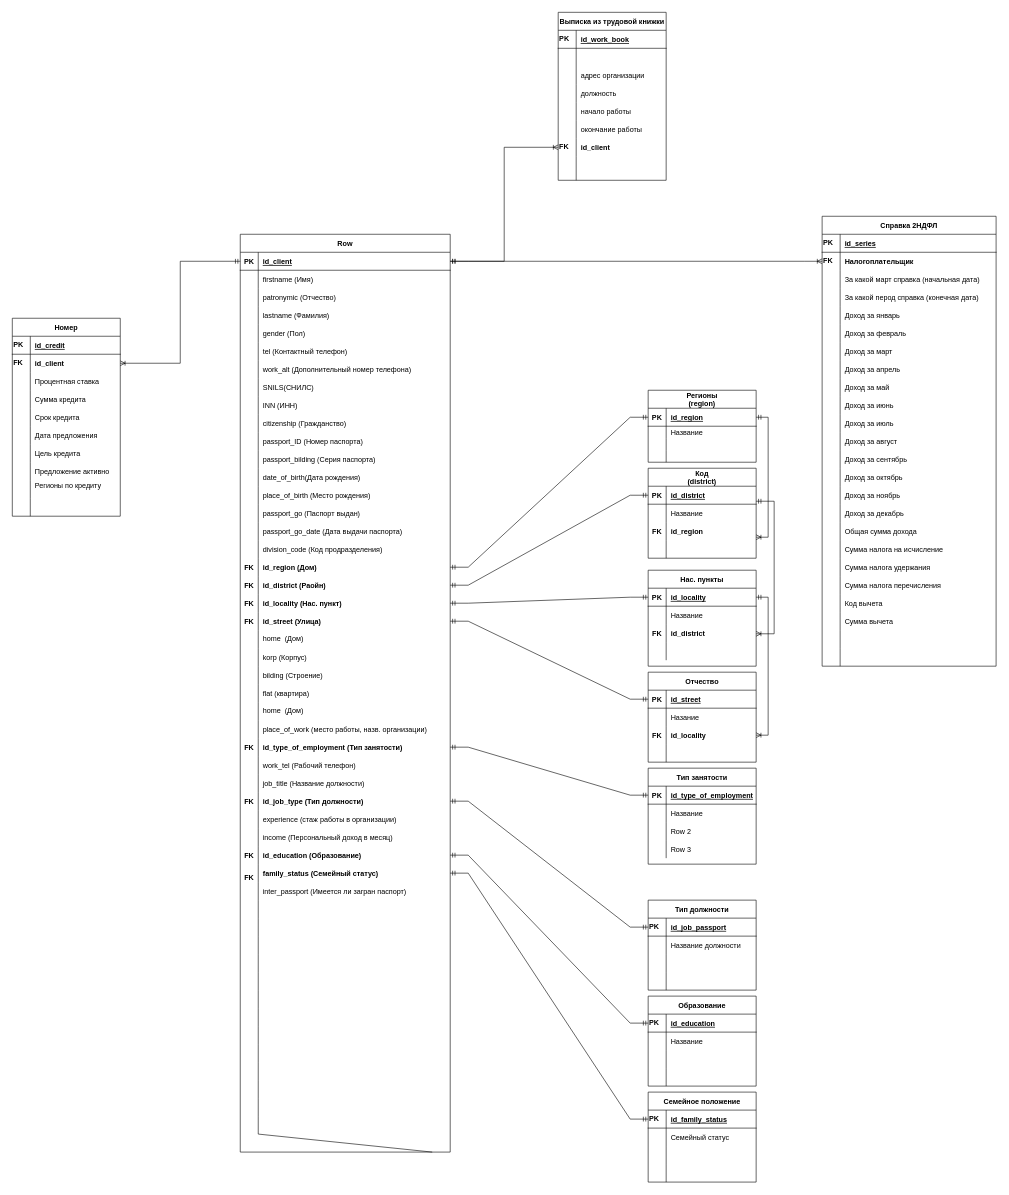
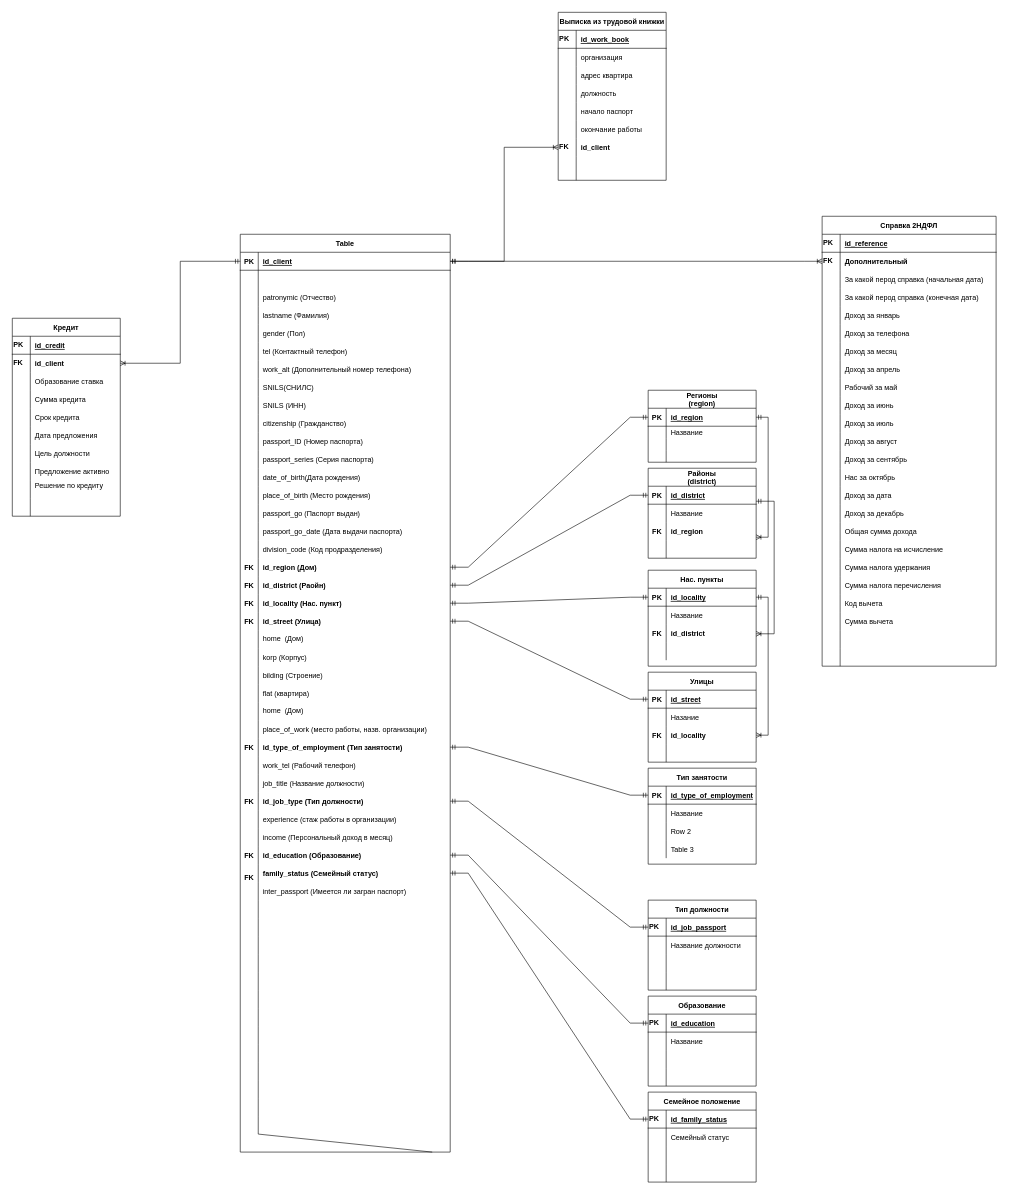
none -> (621, 57)
(614, 76) -> (608, 76)
(606, 112) -> (608, 112)
(345, 244) -> (345, 244)
(861, 244) -> (868, 244)
(877, 262) -> (873, 262)
(354, 279) -> none
(917, 280) -> (919, 280)
(66, 328) -> (66, 328)
(875, 334) -> (877, 334)
(869, 352) -> (871, 352)
(68, 382) -> (70, 382)
(867, 388) -> (871, 388)
(280, 406) -> (284, 406)
(58, 454) -> (62, 454)
(325, 460) -> (325, 460)
(702, 473) -> (702, 473)
(875, 478) -> (871, 478)
(69, 485) -> (69, 485)
(873, 496) -> (869, 496)
(702, 682) -> (702, 682)
(680, 850) -> (683, 850)
